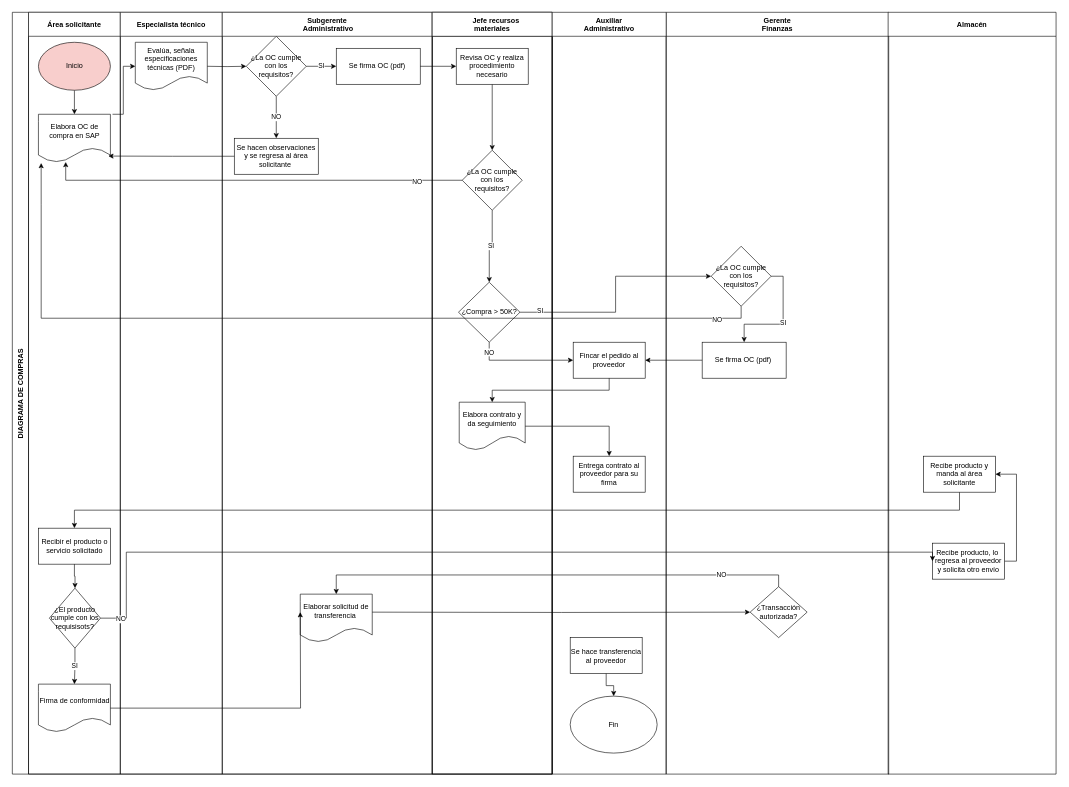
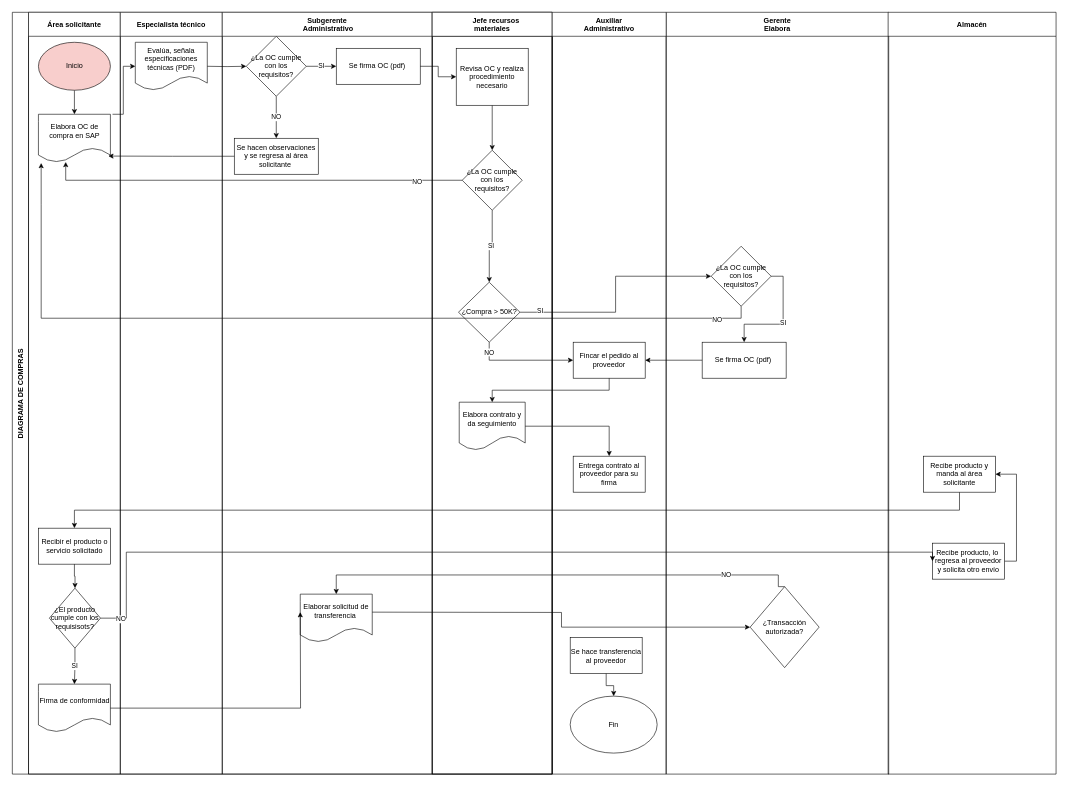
(777, 20) -> (777, 20)
(492, 66) -> (492, 77)
(779, 612) -> (785, 627)
